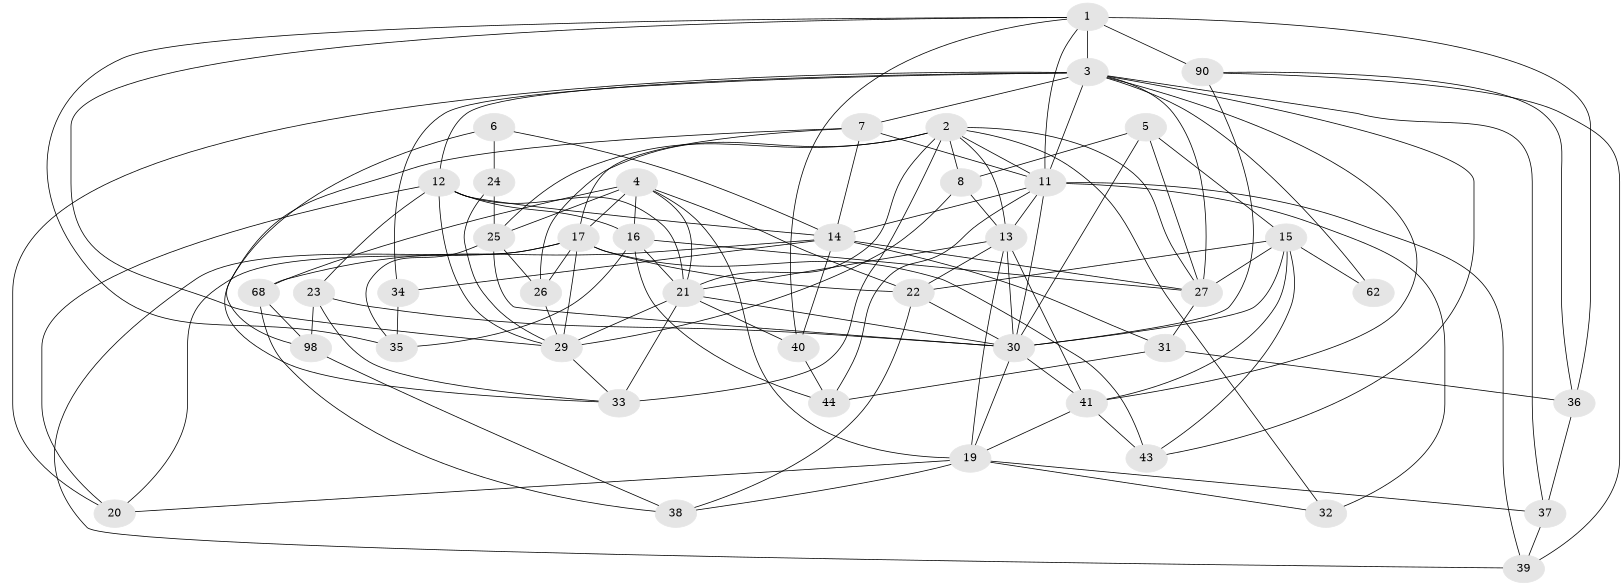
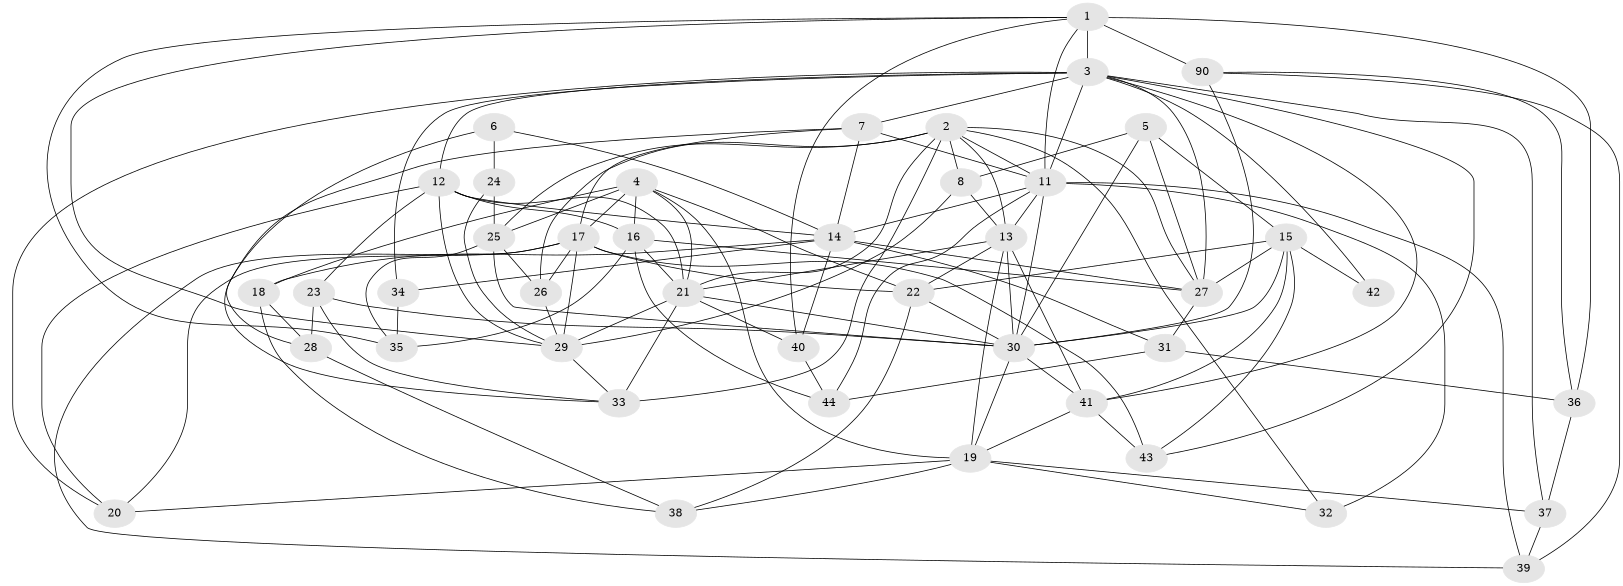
(259, 293) -> (259, 293)
(1374, 293) -> (1374, 293)
(311, 348) -> (311, 348)
